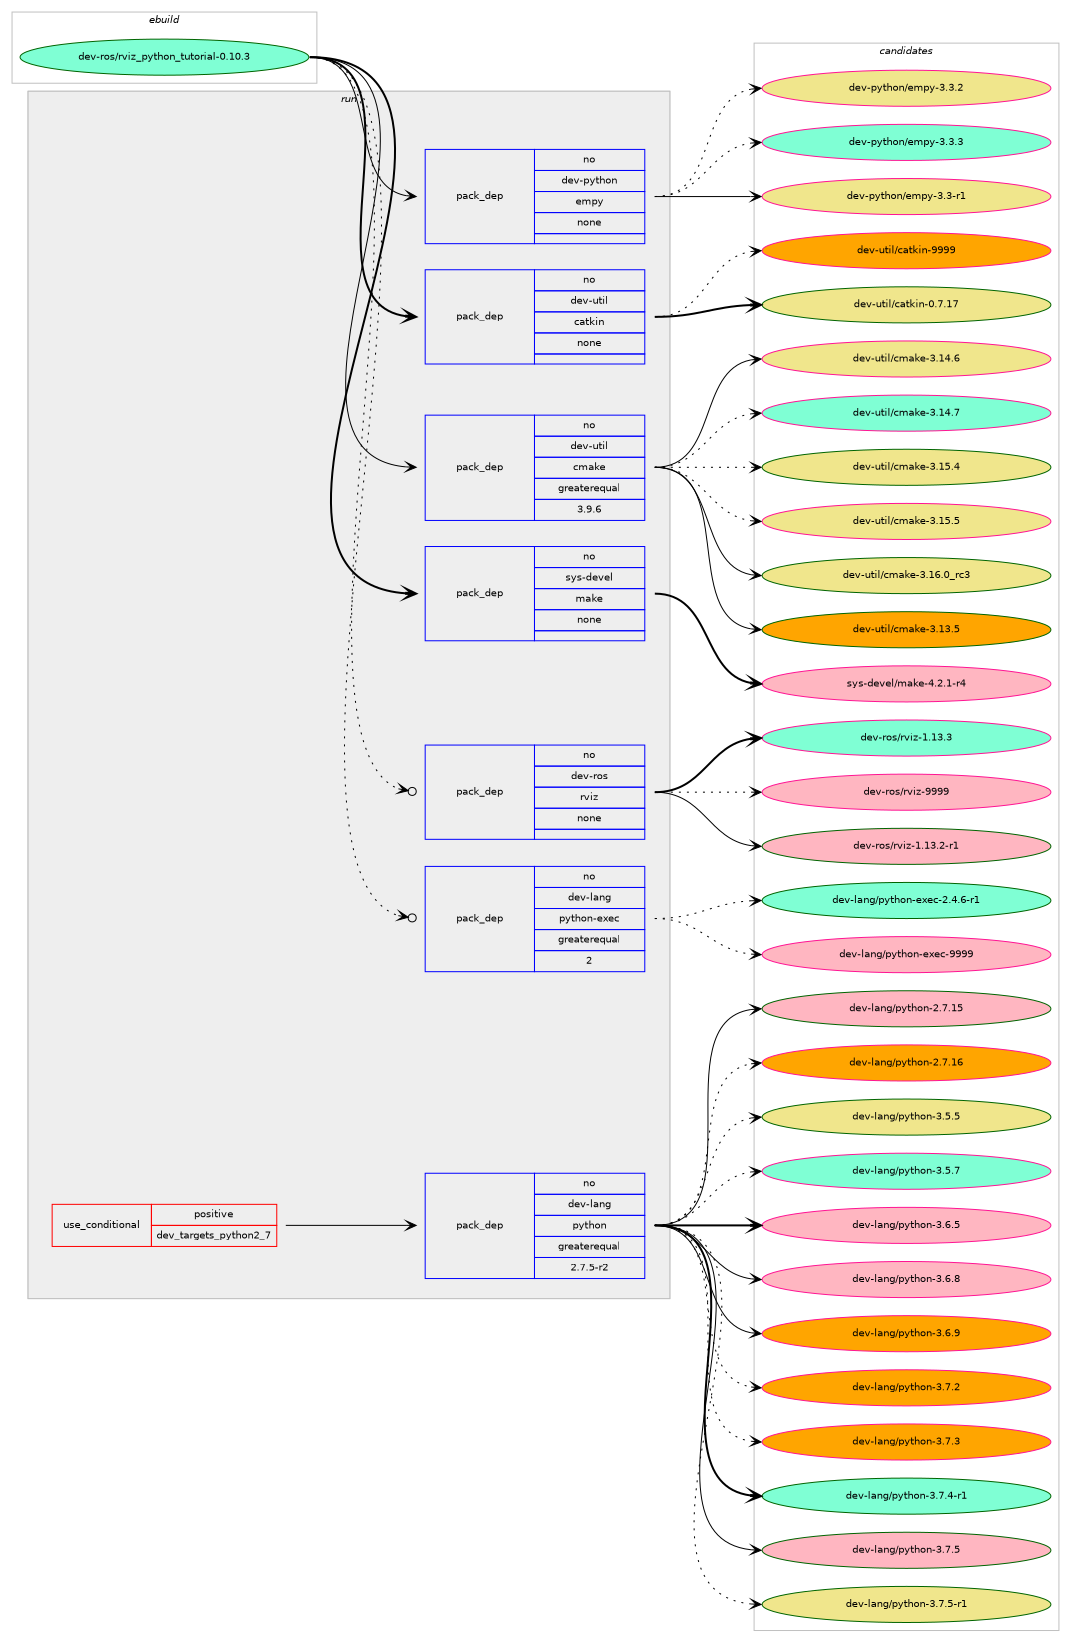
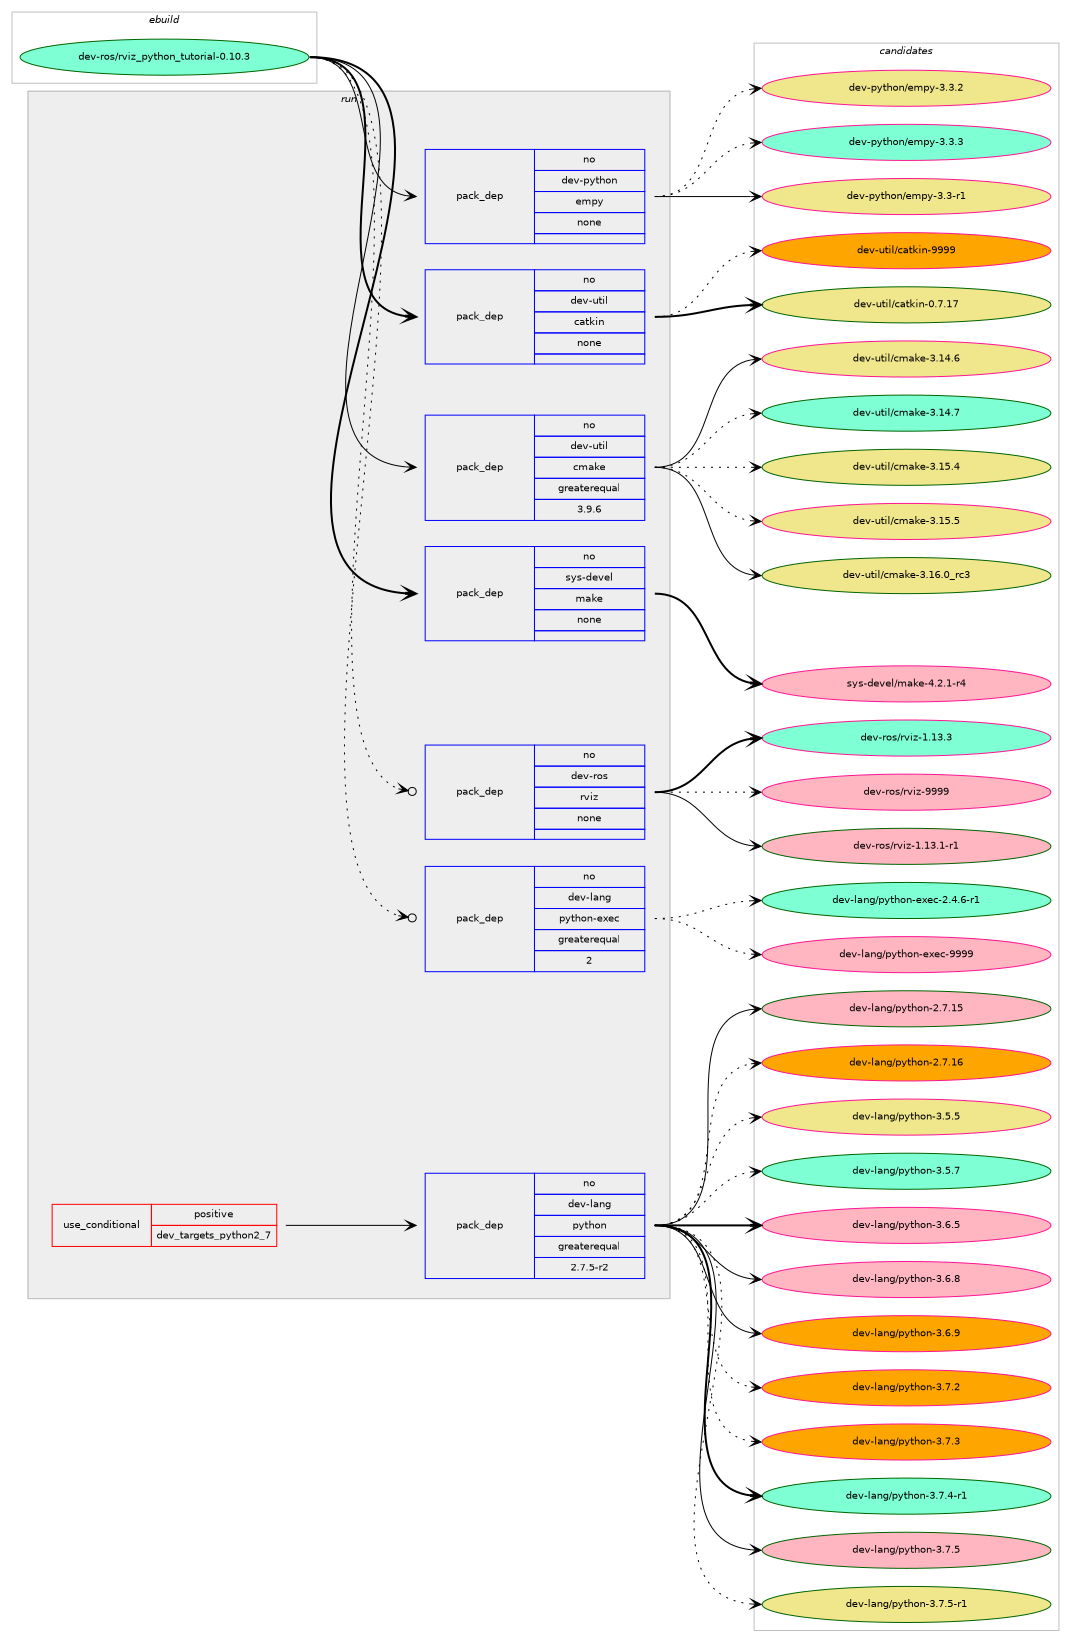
(907, 413) -> (907, 413)
(907, 630) -> none
(907, 846) -> (907, 846)
(907, 1117) -> (907, 1117)
(907, 1171) -> (907, 1171)
